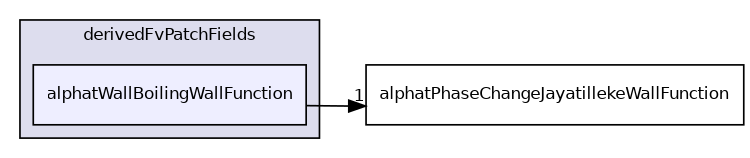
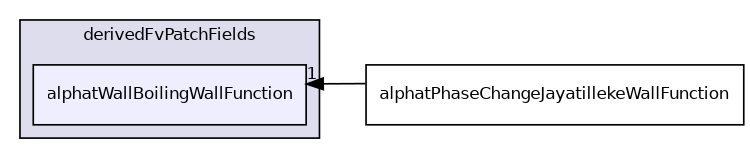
(330, 106) -> (344, 84)
